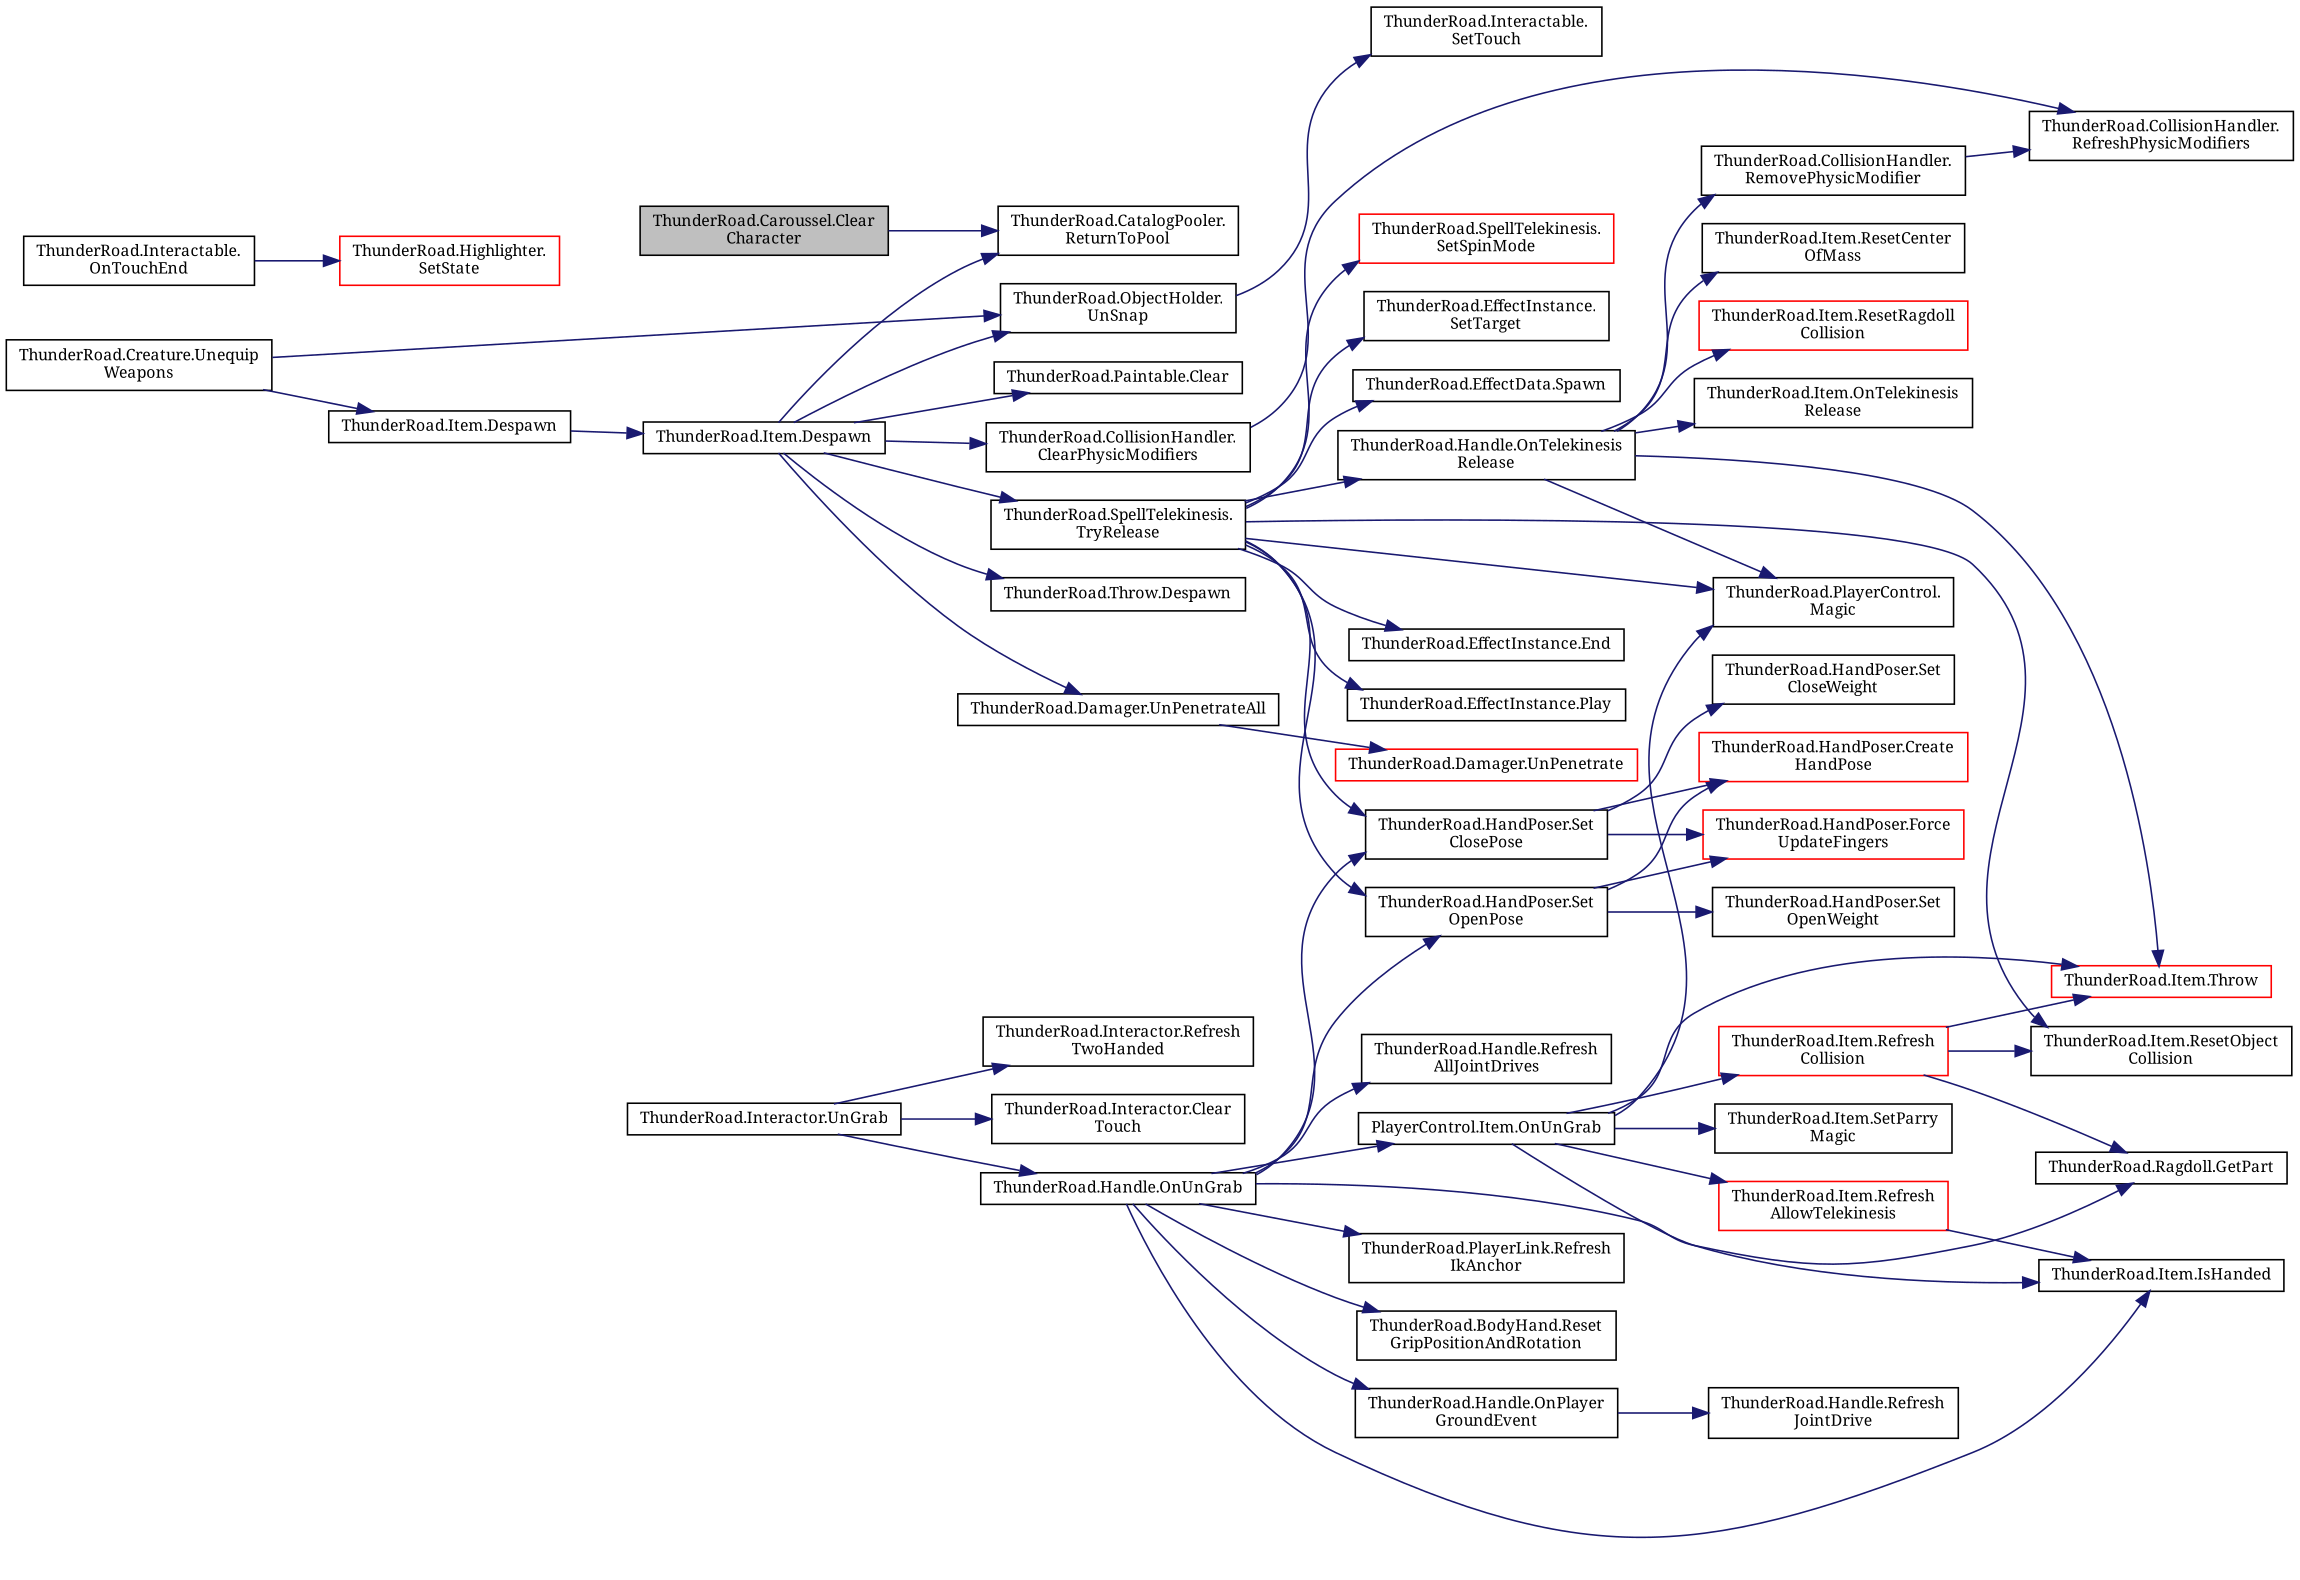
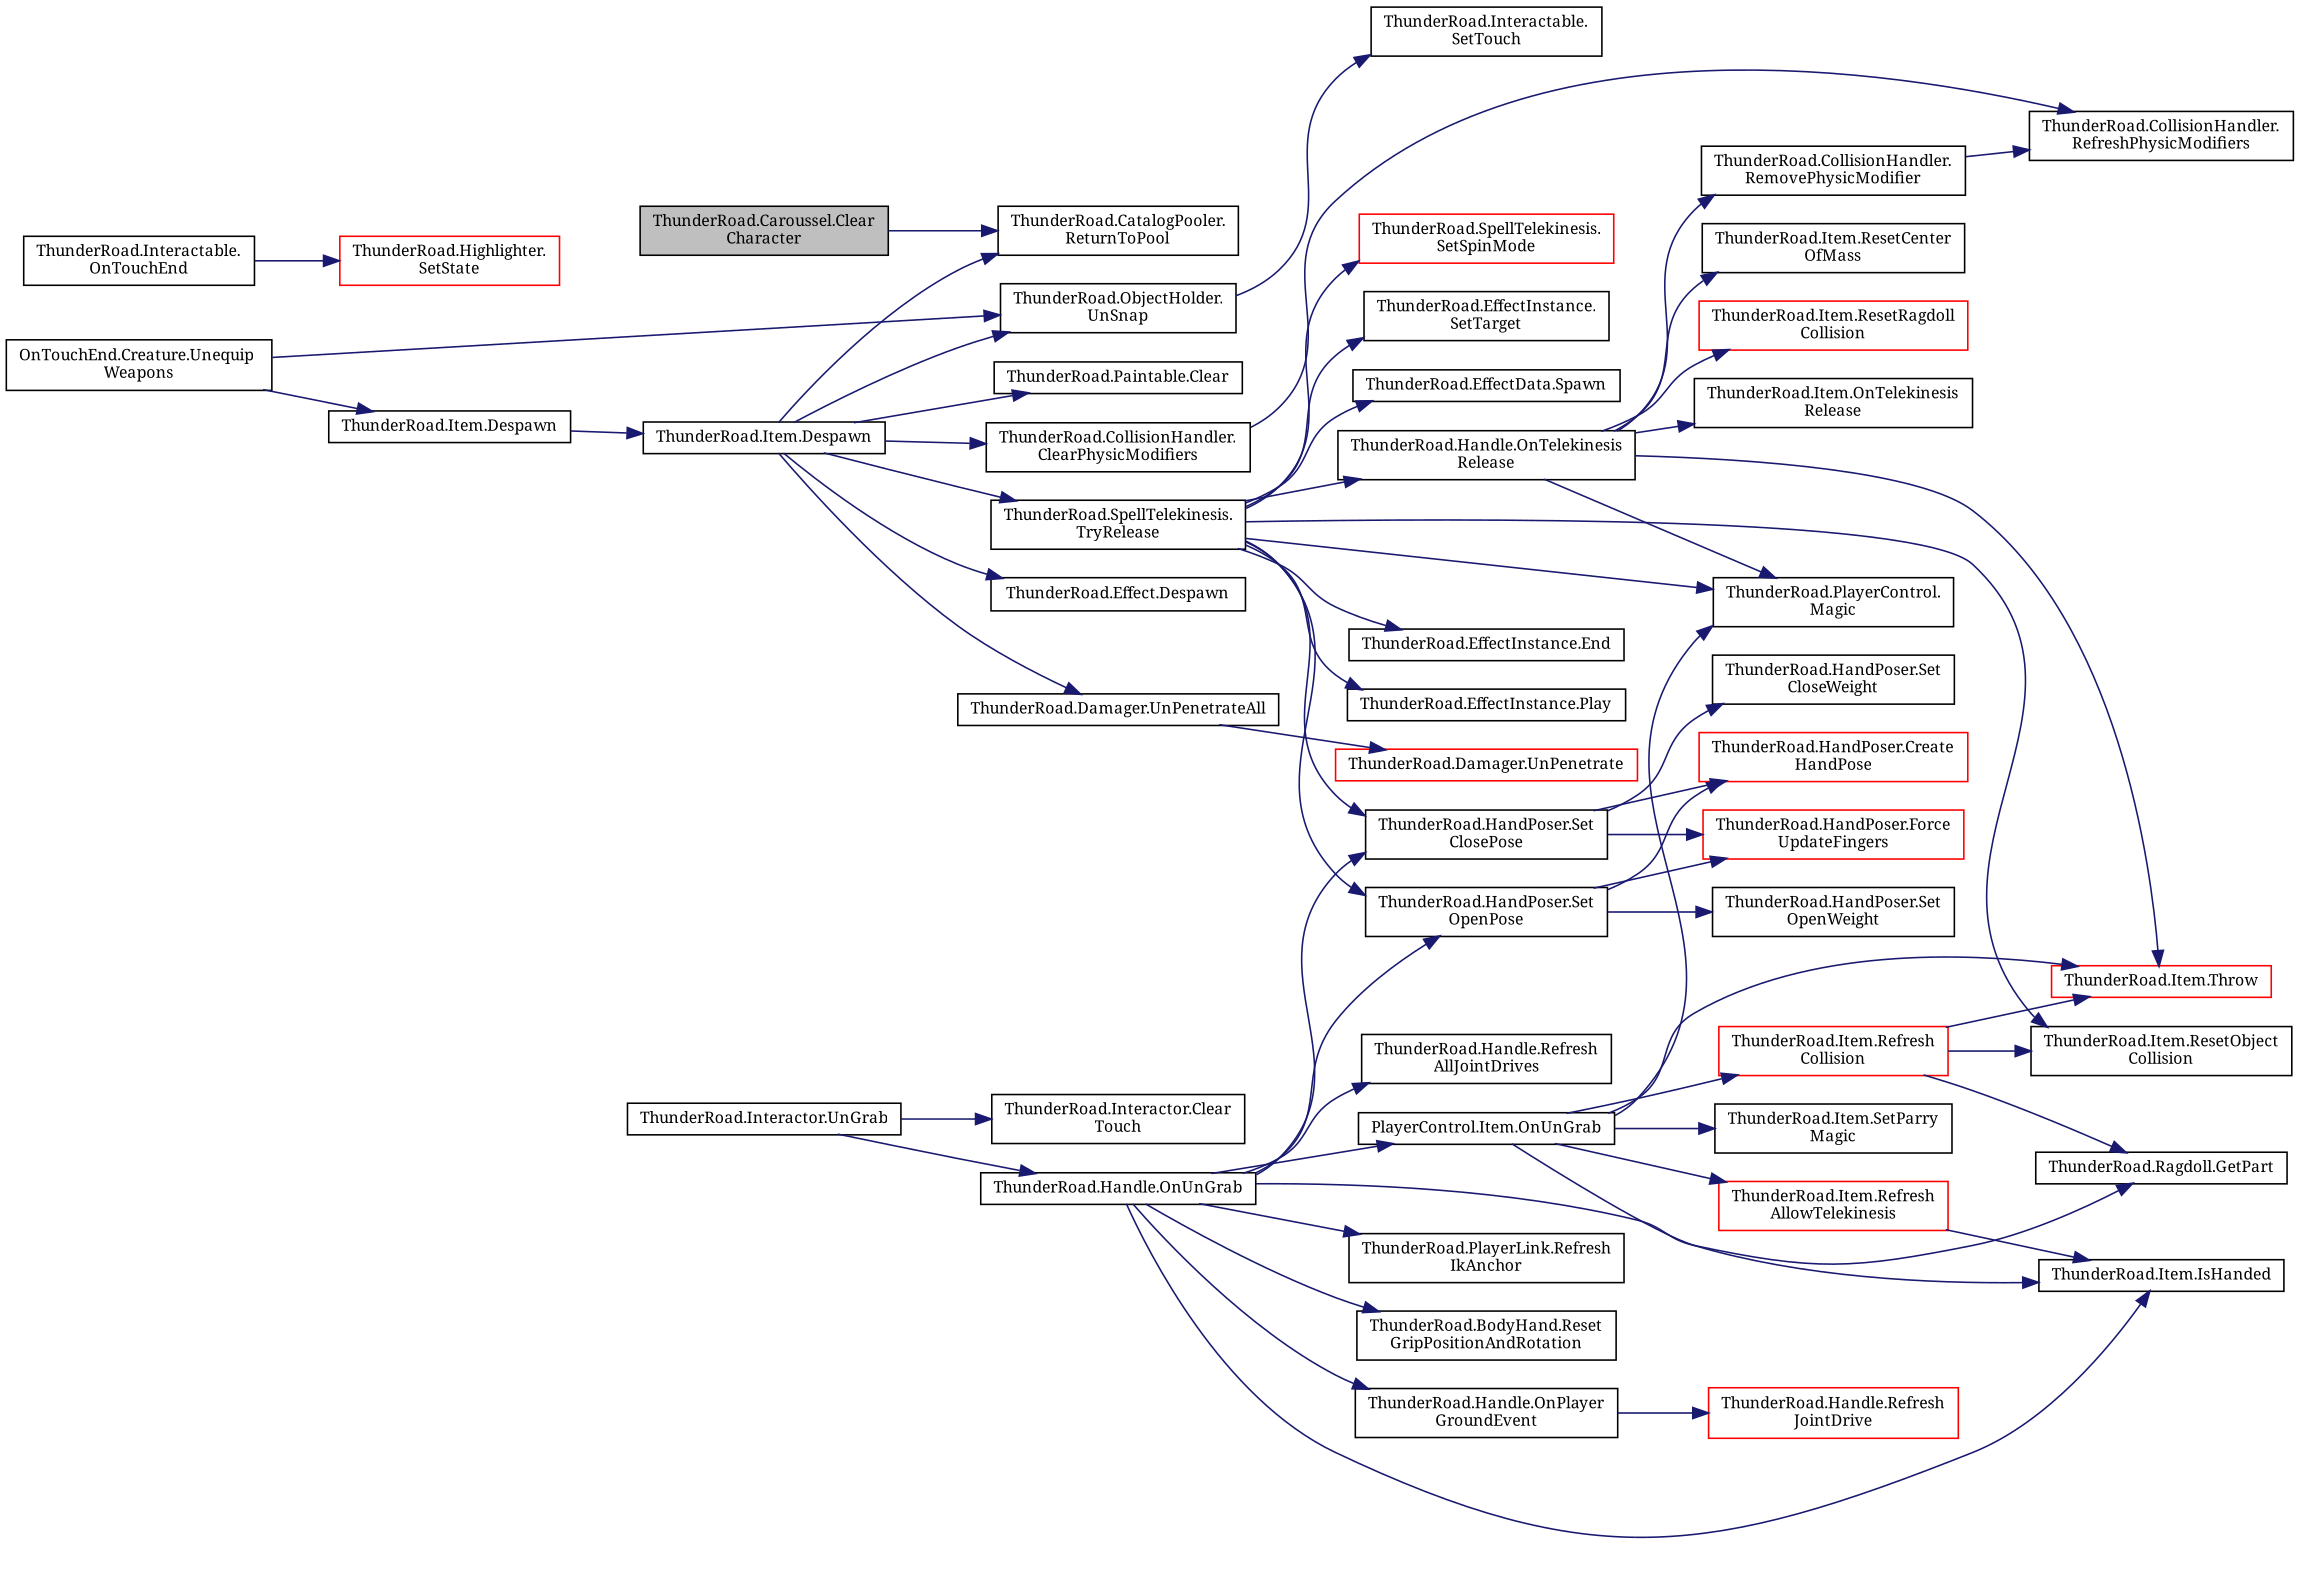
(139, 365) -> (139, 365)
(1118, 594) -> (1118, 594)
(1118, 1042) -> none
(1833, 1413) -> (1833, 1413)
